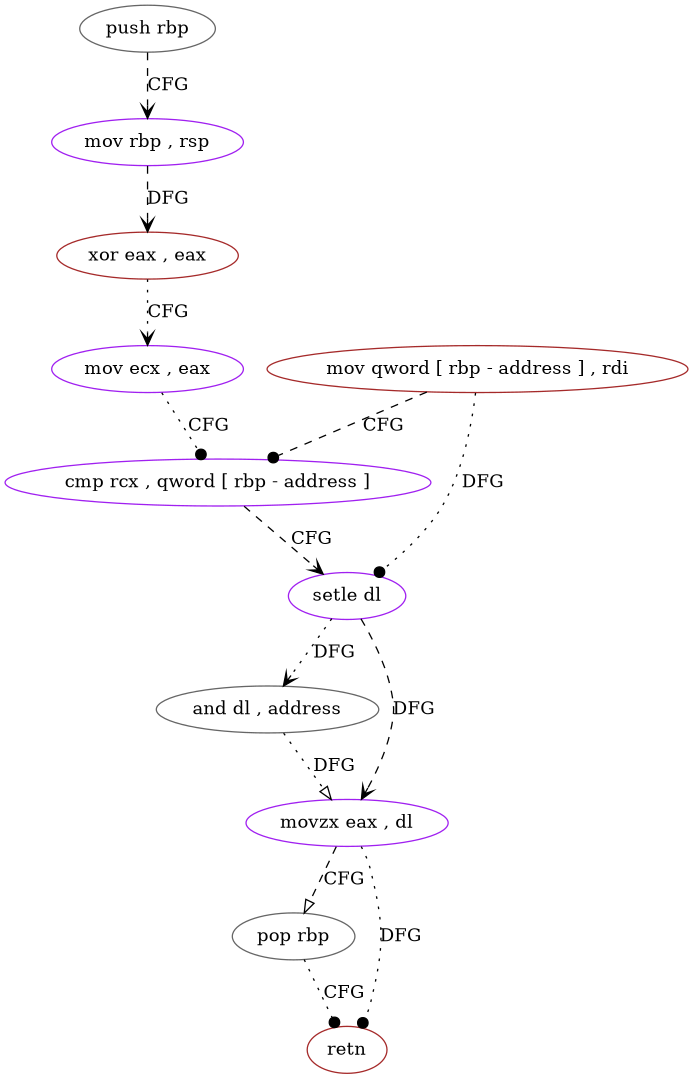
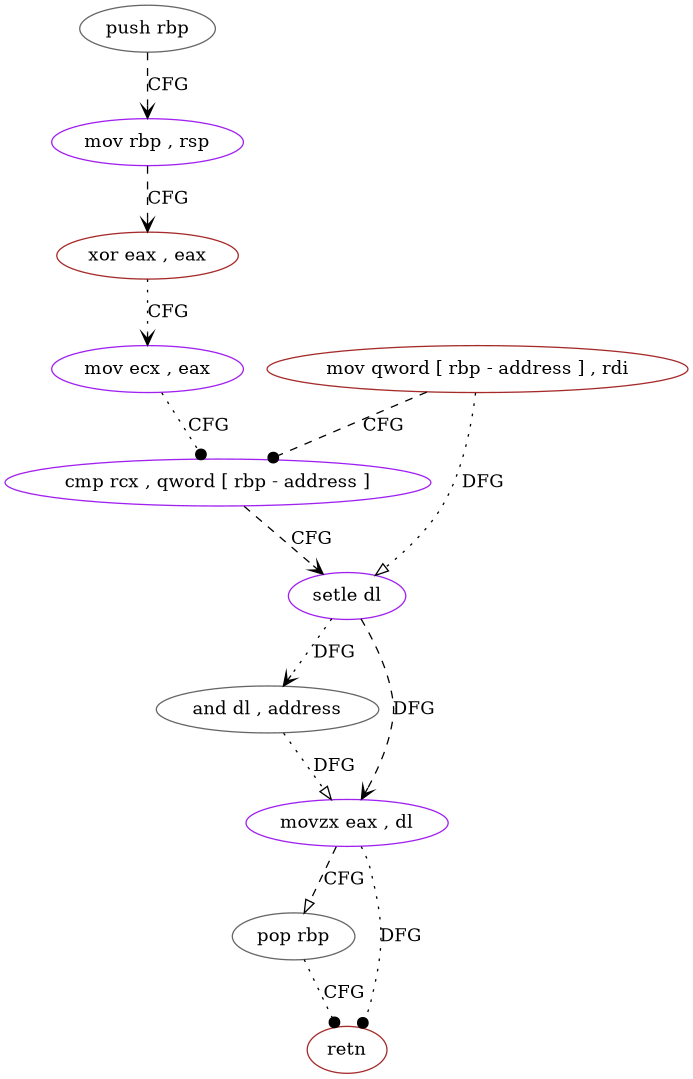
(168, 199) -> (168, 199)
(450, 491) -> (450, 491)
